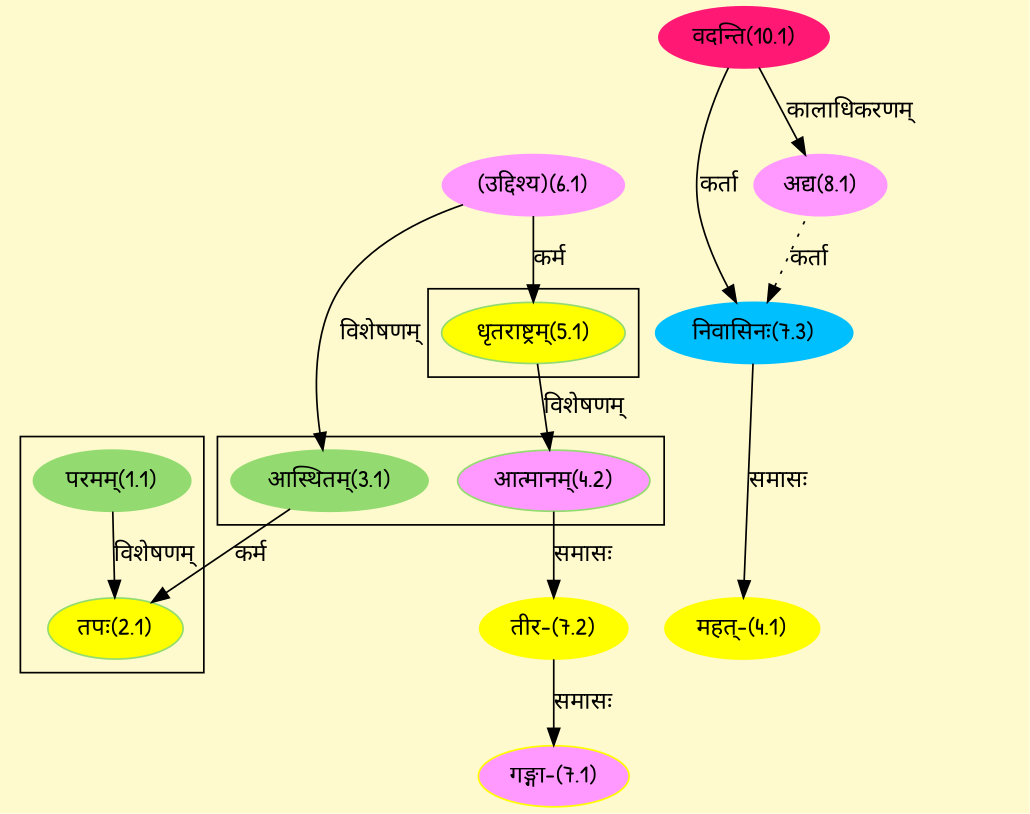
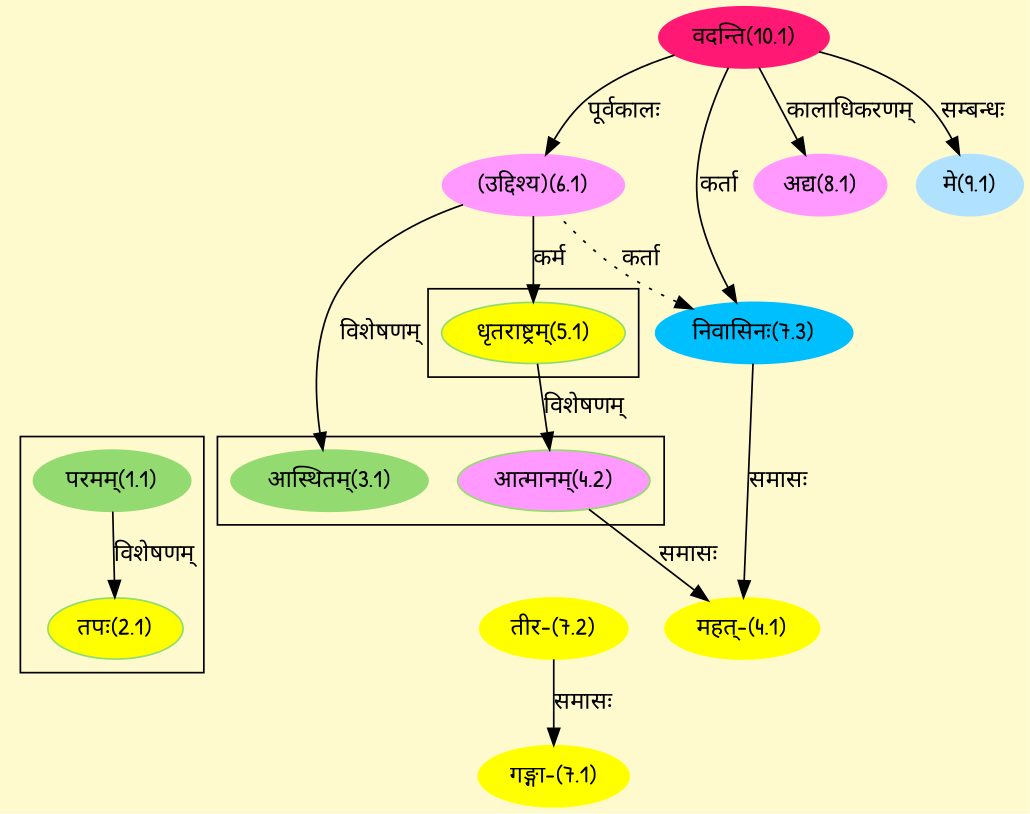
none -> (606, 86)
none -> (970, 185)
(791, 251) -> (612, 265)
(554, 546) -> (642, 550)
(228, 551) -> none
(554, 776) -> (554, 776)
